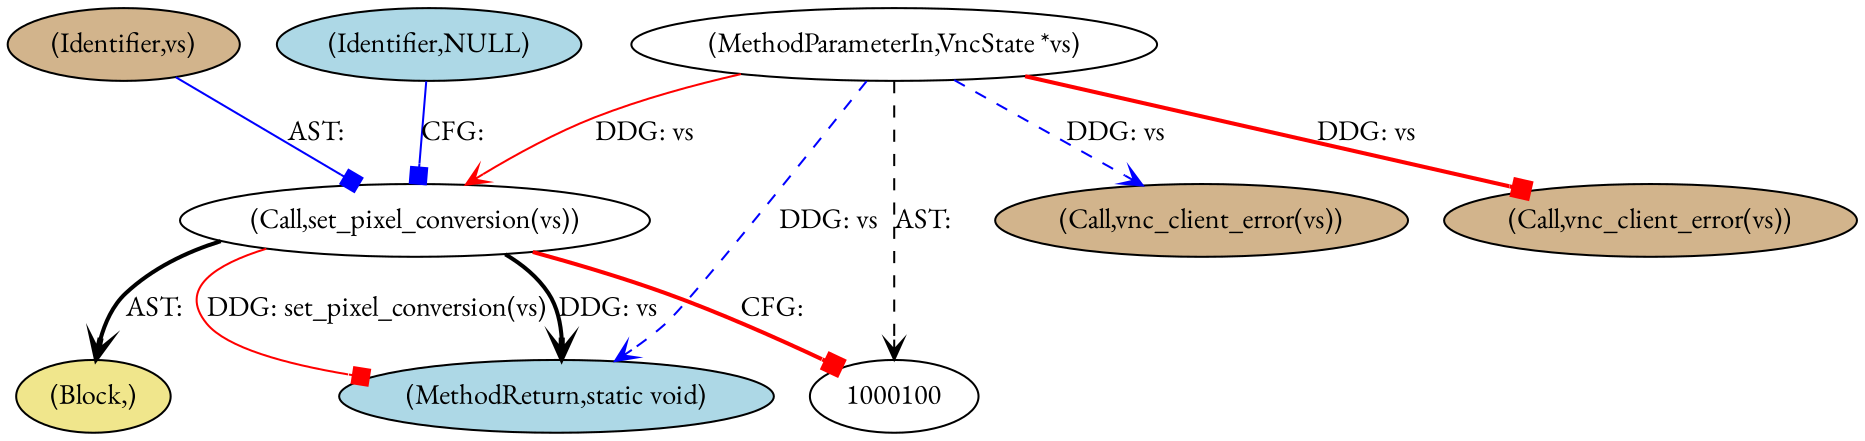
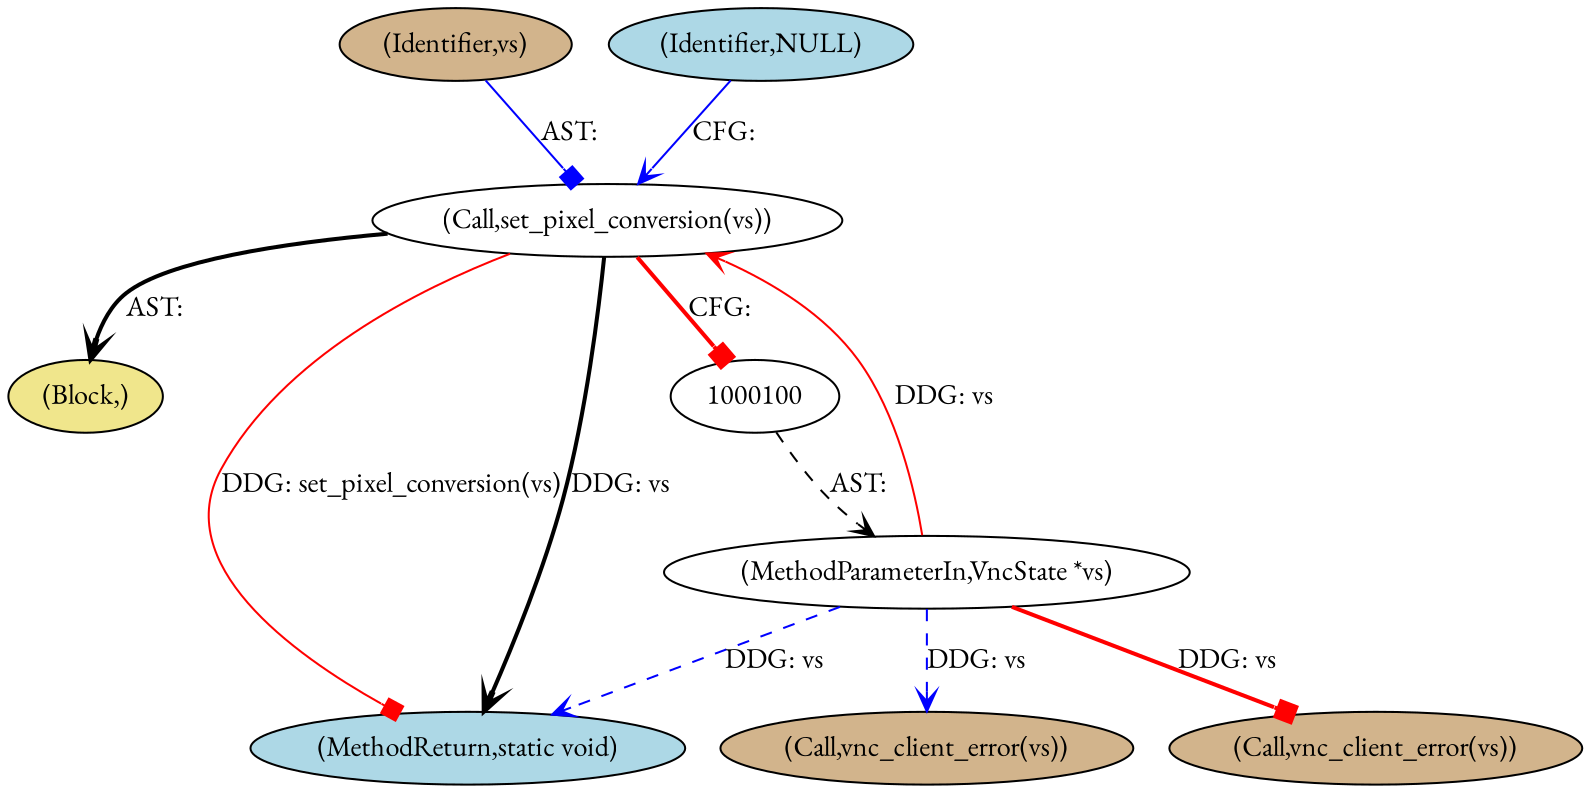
(423, 122) -> (691, 124)
(894, 210) -> (813, 481)
